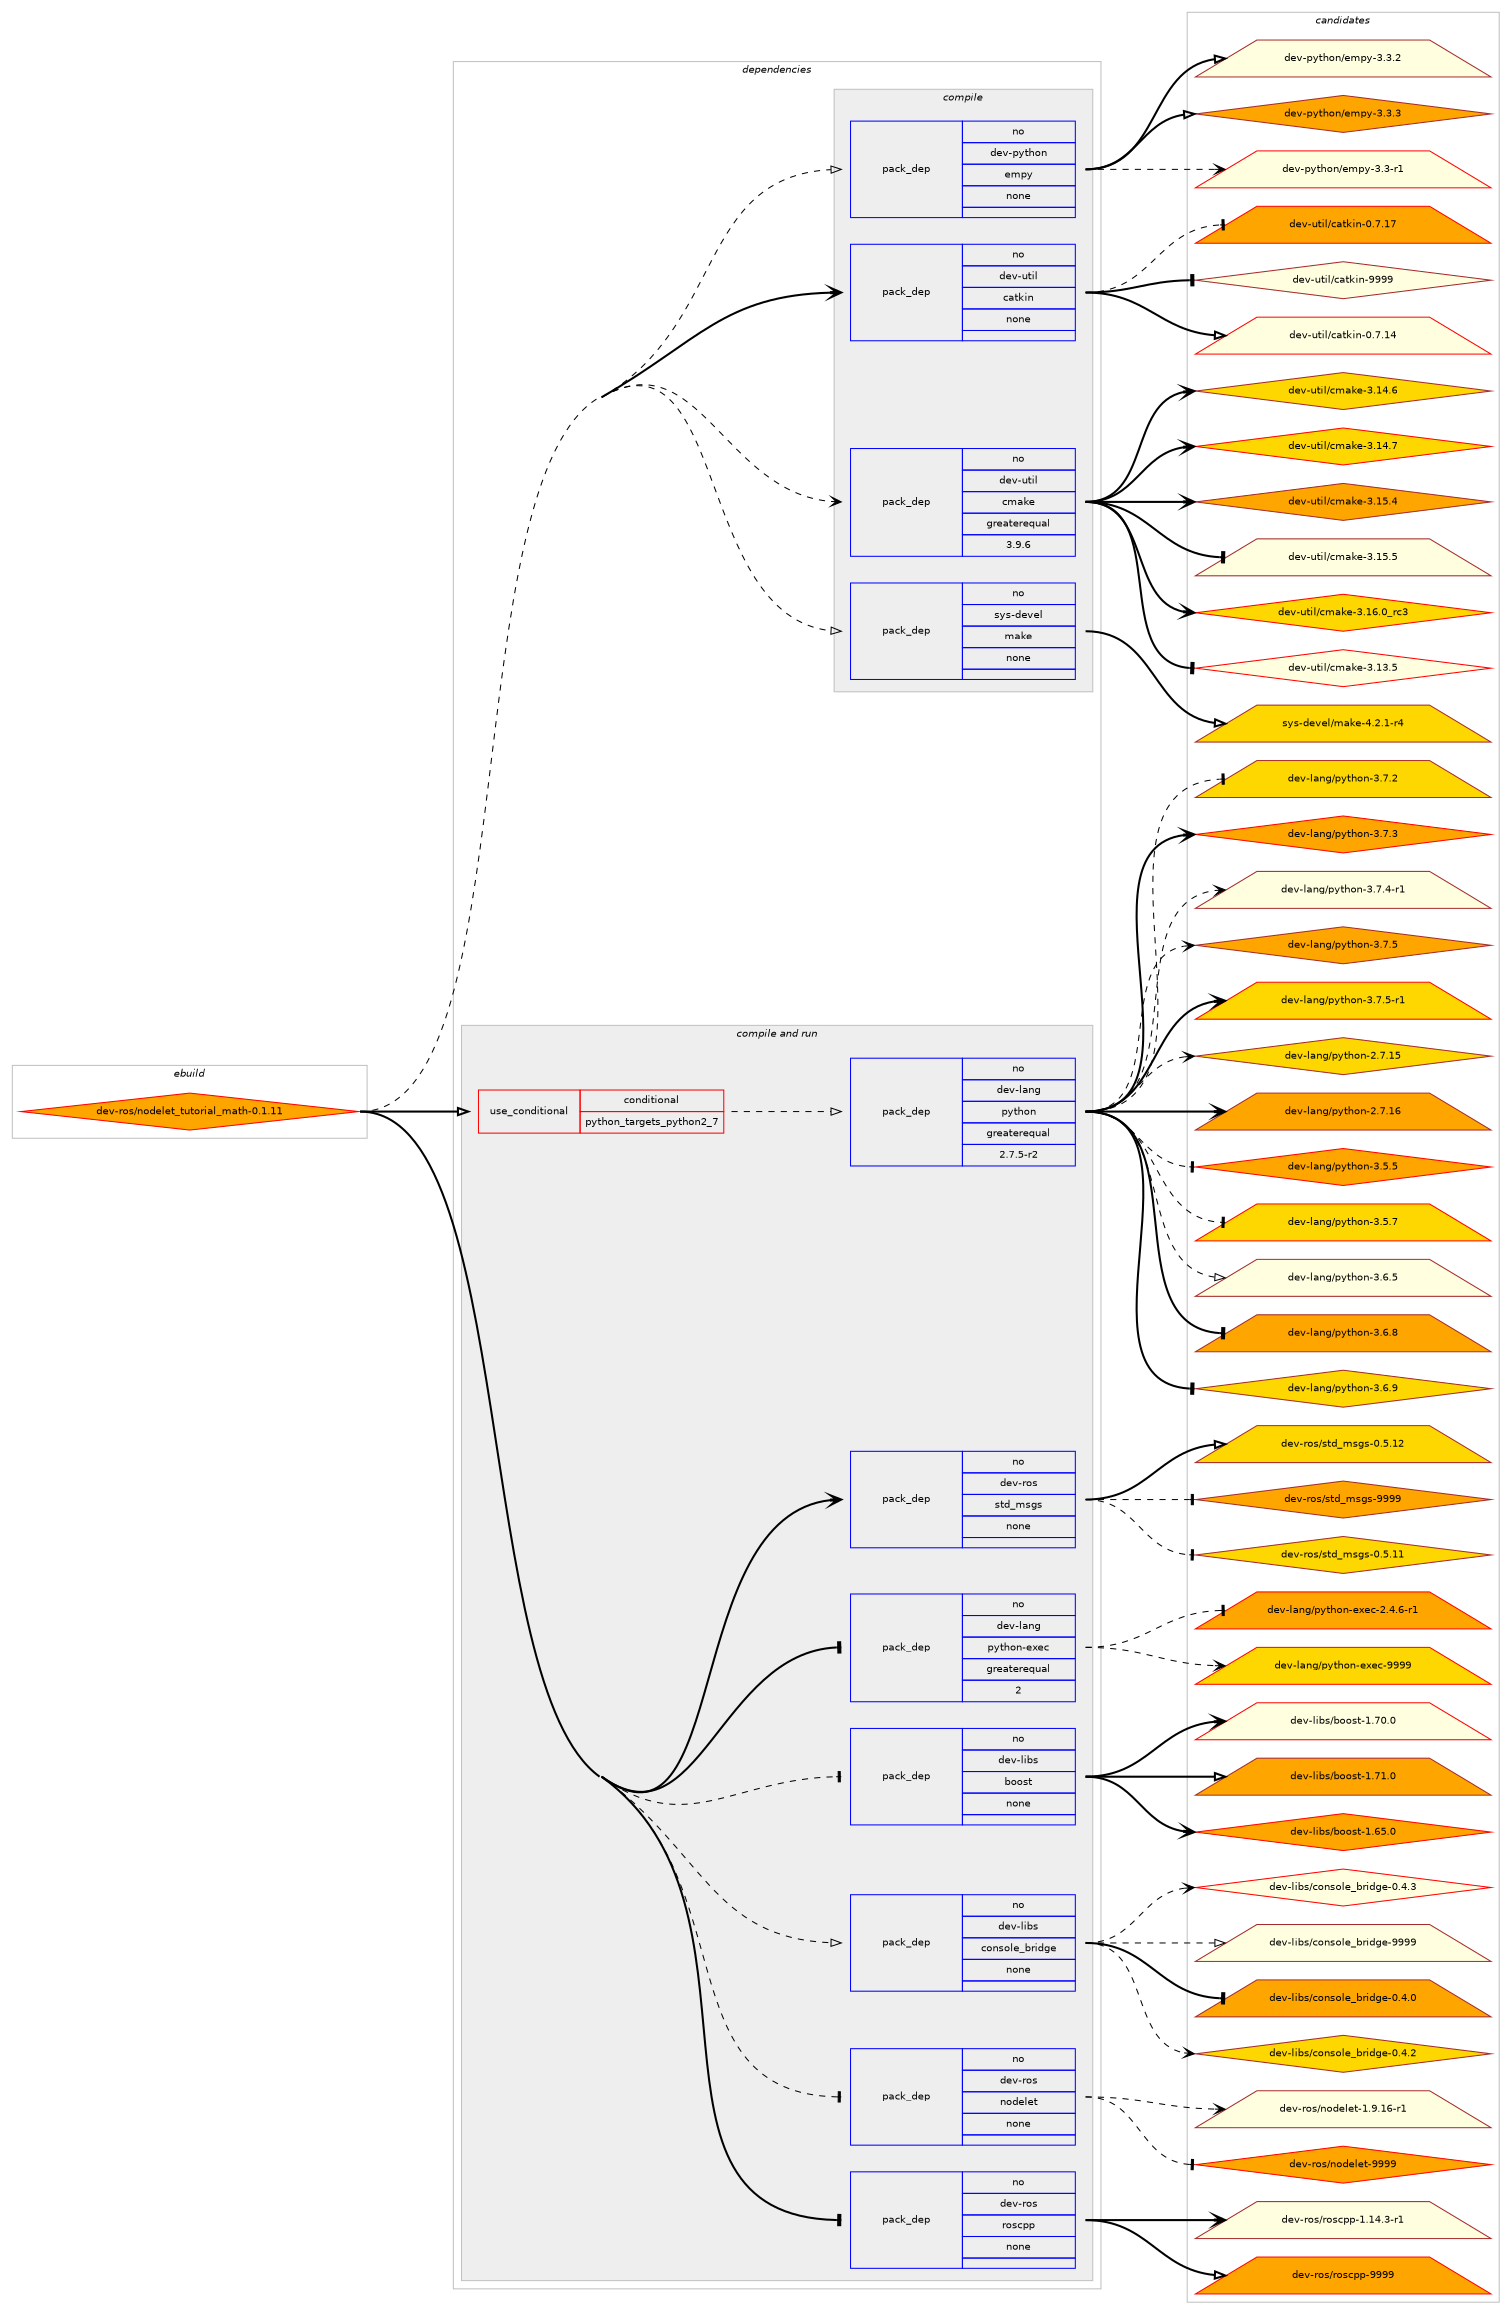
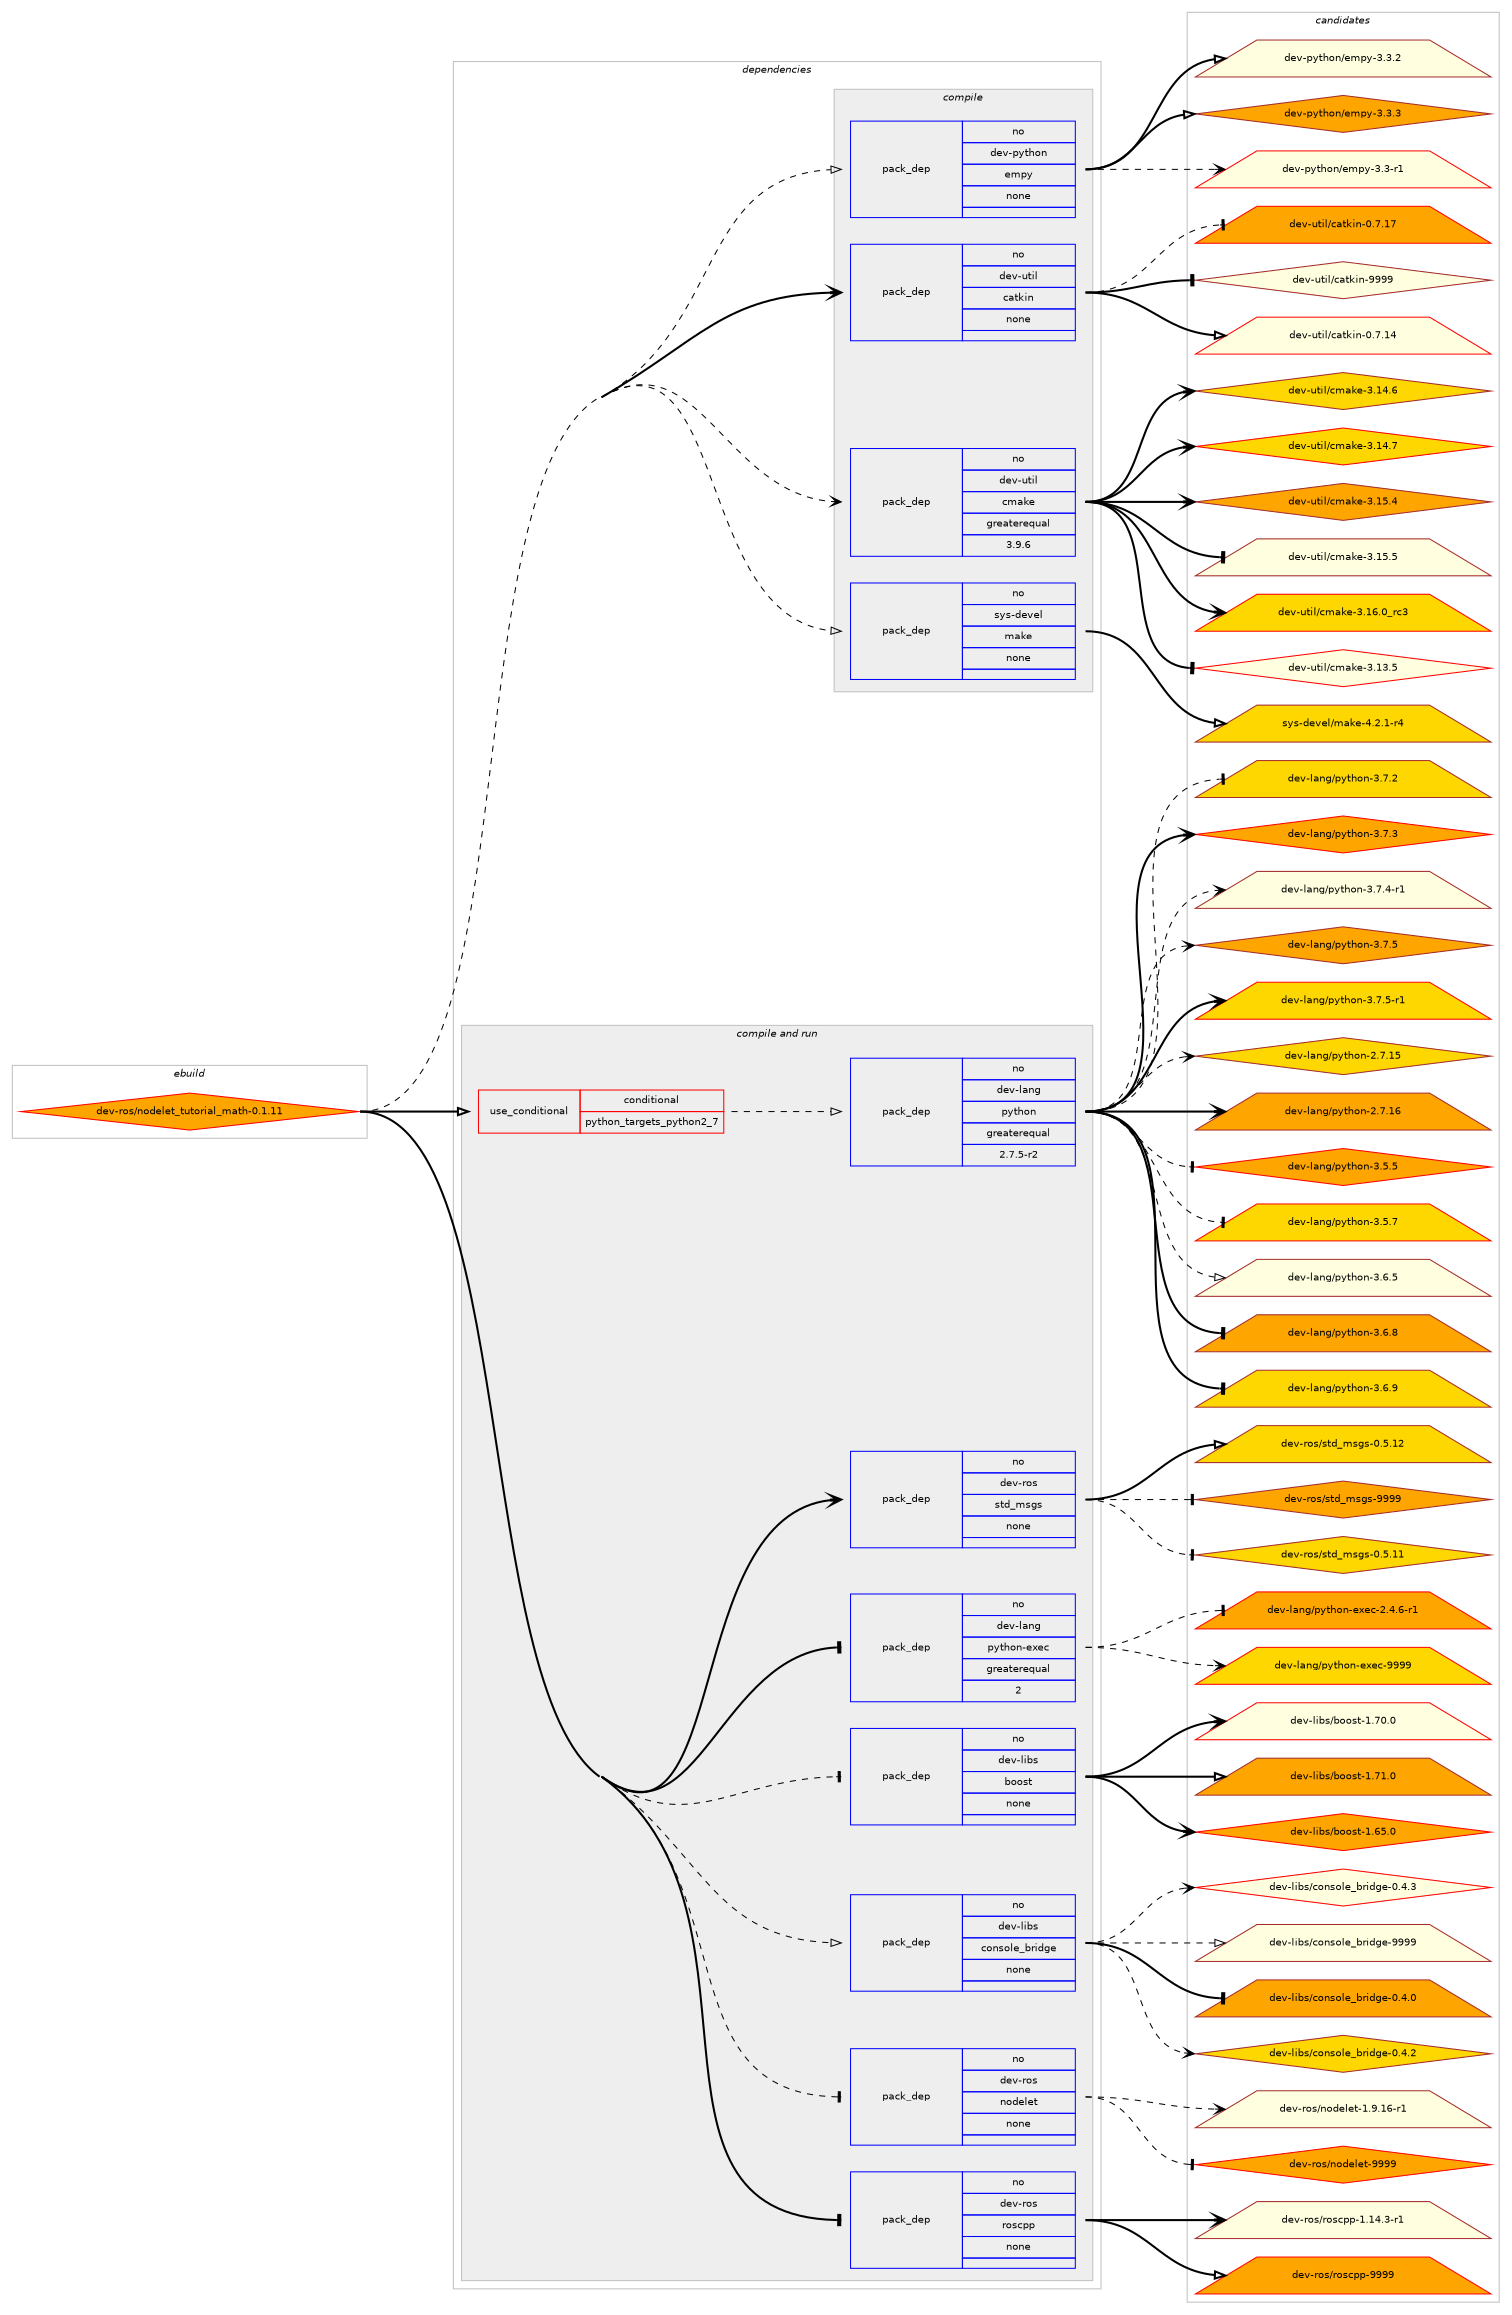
(1343, 613) -> (1343, 613)
(1343, 1389) -> (1343, 1389)
